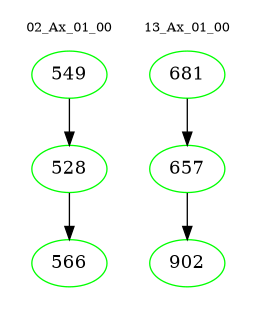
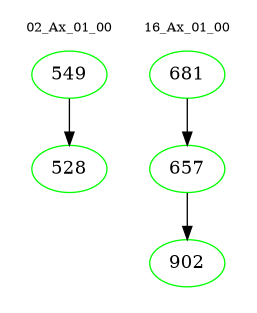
(187, 28) -> (187, 28)
(69, 263) -> none
